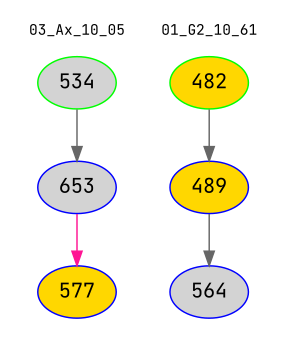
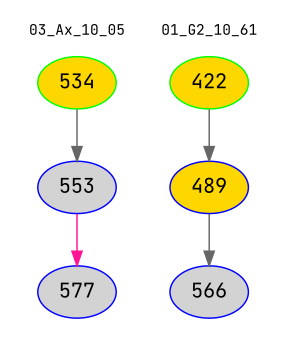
(77, 83) -> (77, 83)
(209, 83) -> (209, 83)
(77, 187) -> (77, 187)
(77, 292) -> (77, 292)
(209, 292) -> (209, 292)
